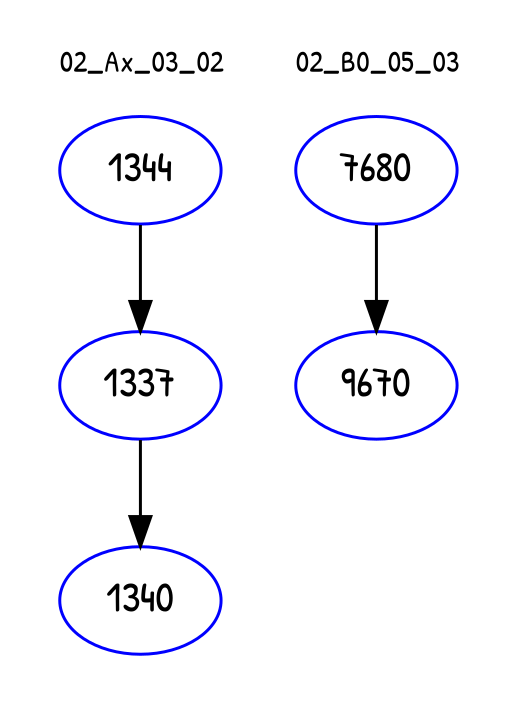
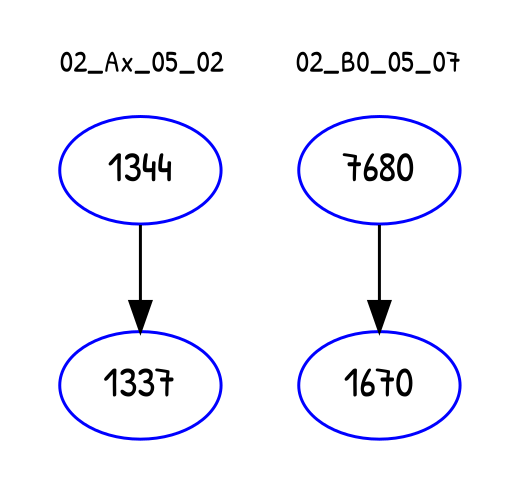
(142, 64) -> (142, 64)
(378, 64) -> (379, 64)
(376, 385) -> (379, 385)
(140, 600) -> none
